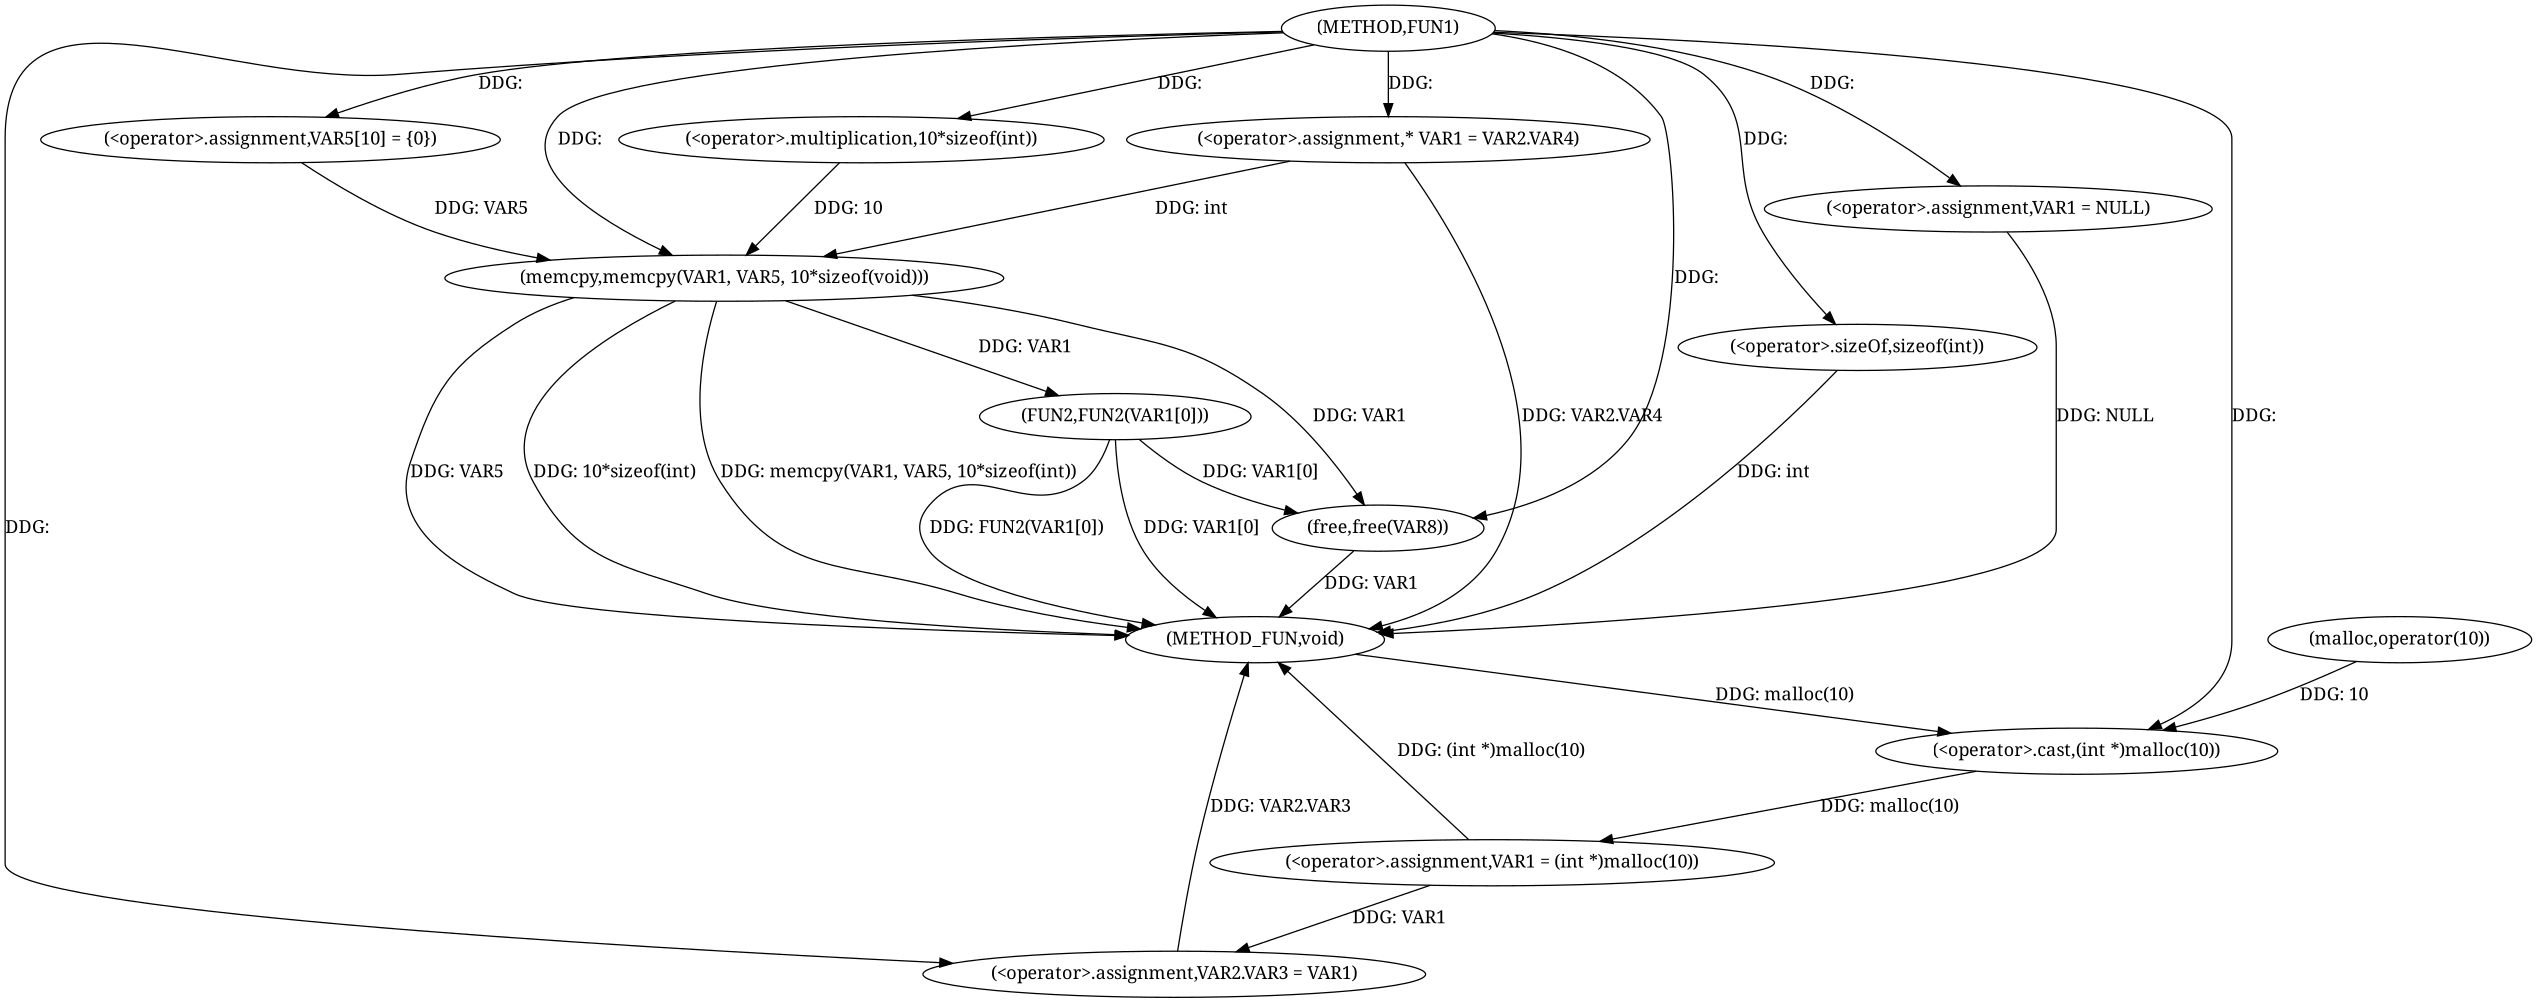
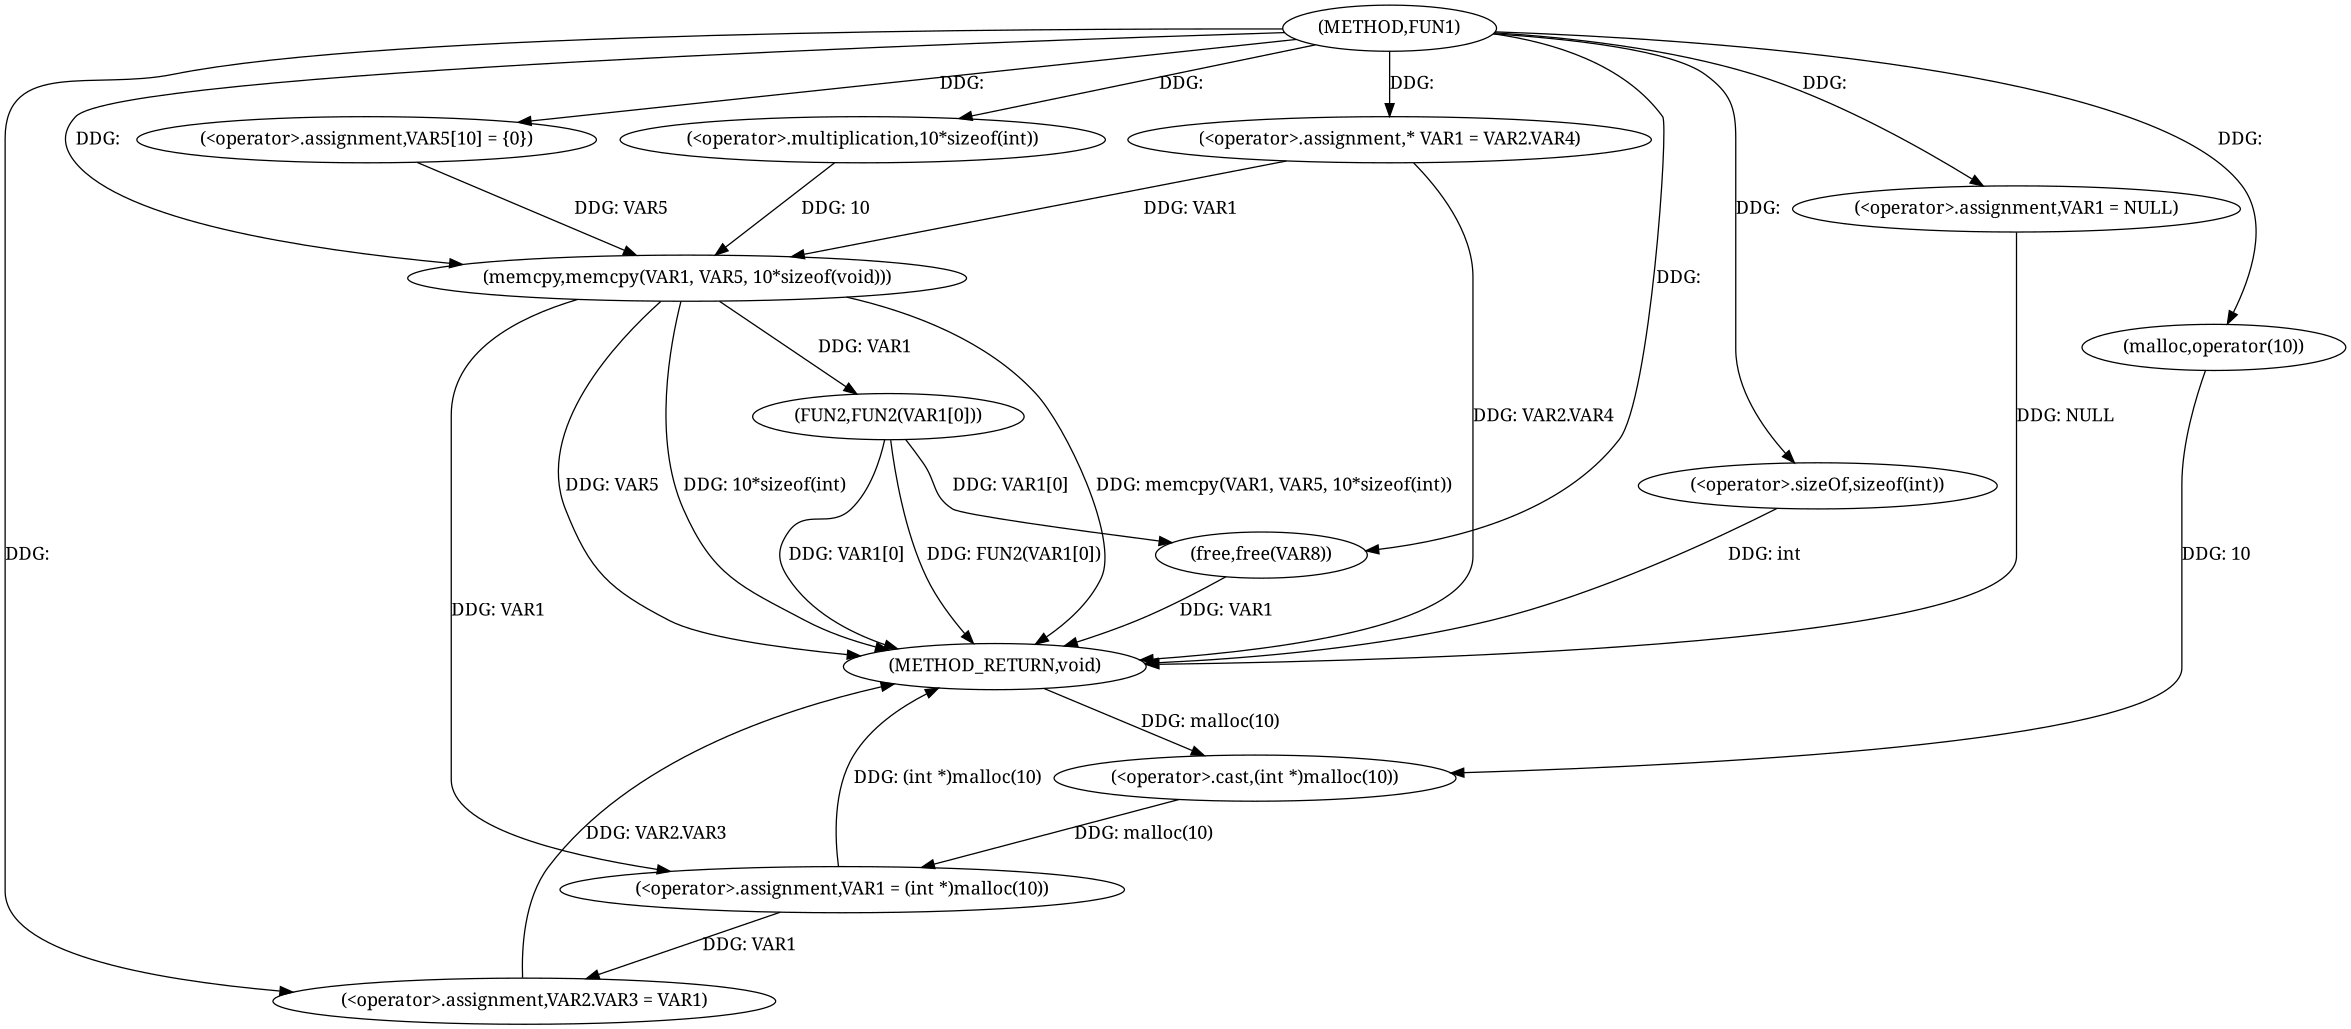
(2176, 102) -> (1947, 74)
(1192, 209) -> (1190, 209)
(1160, 344) -> (451, 623)
(1255, 640) -> (995, 667)
